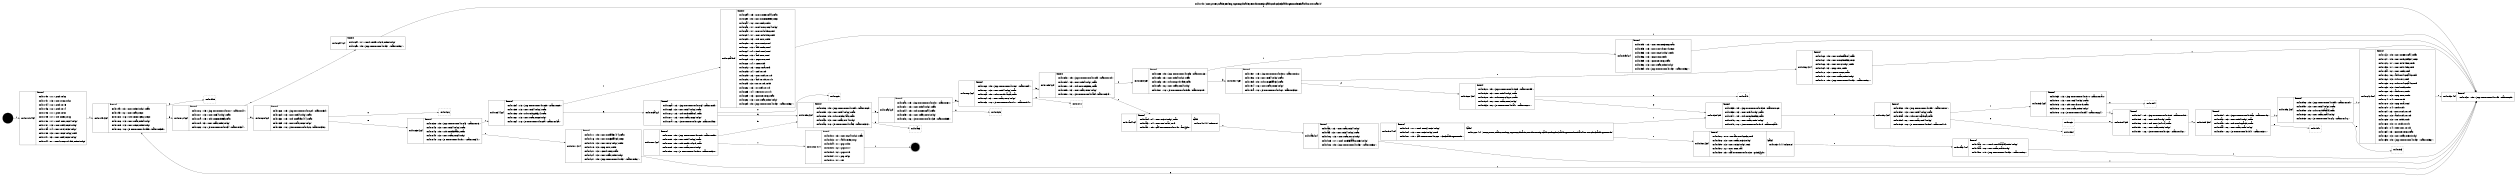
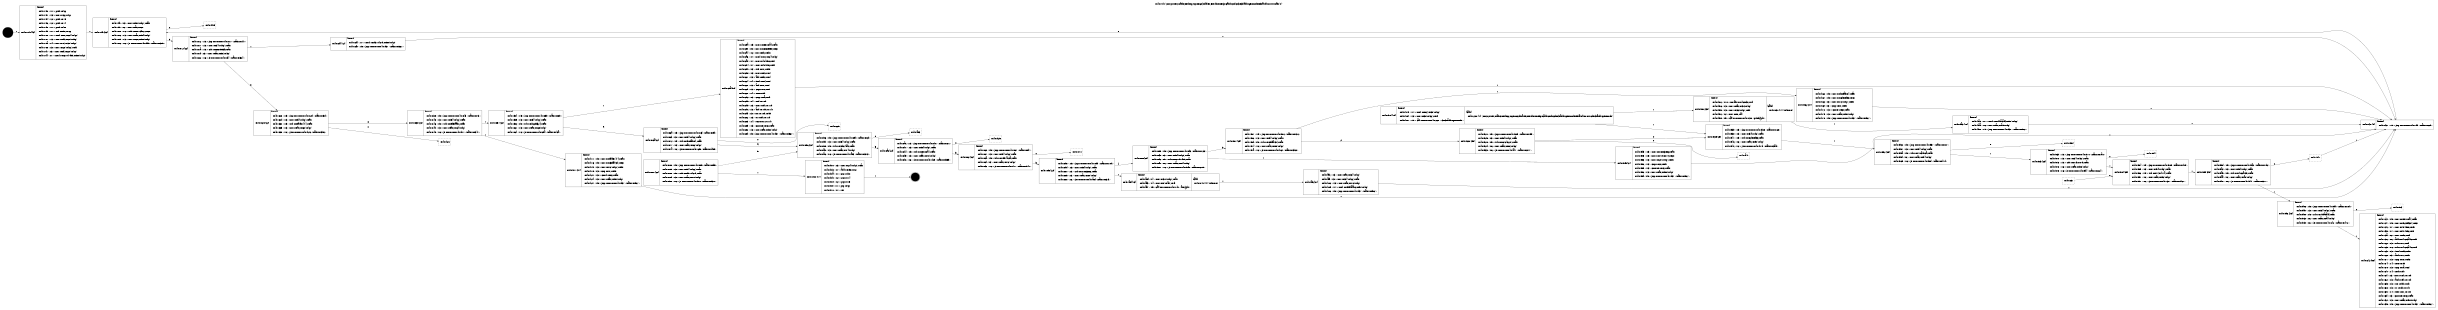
(2438, 97) -> (2353, 142)
